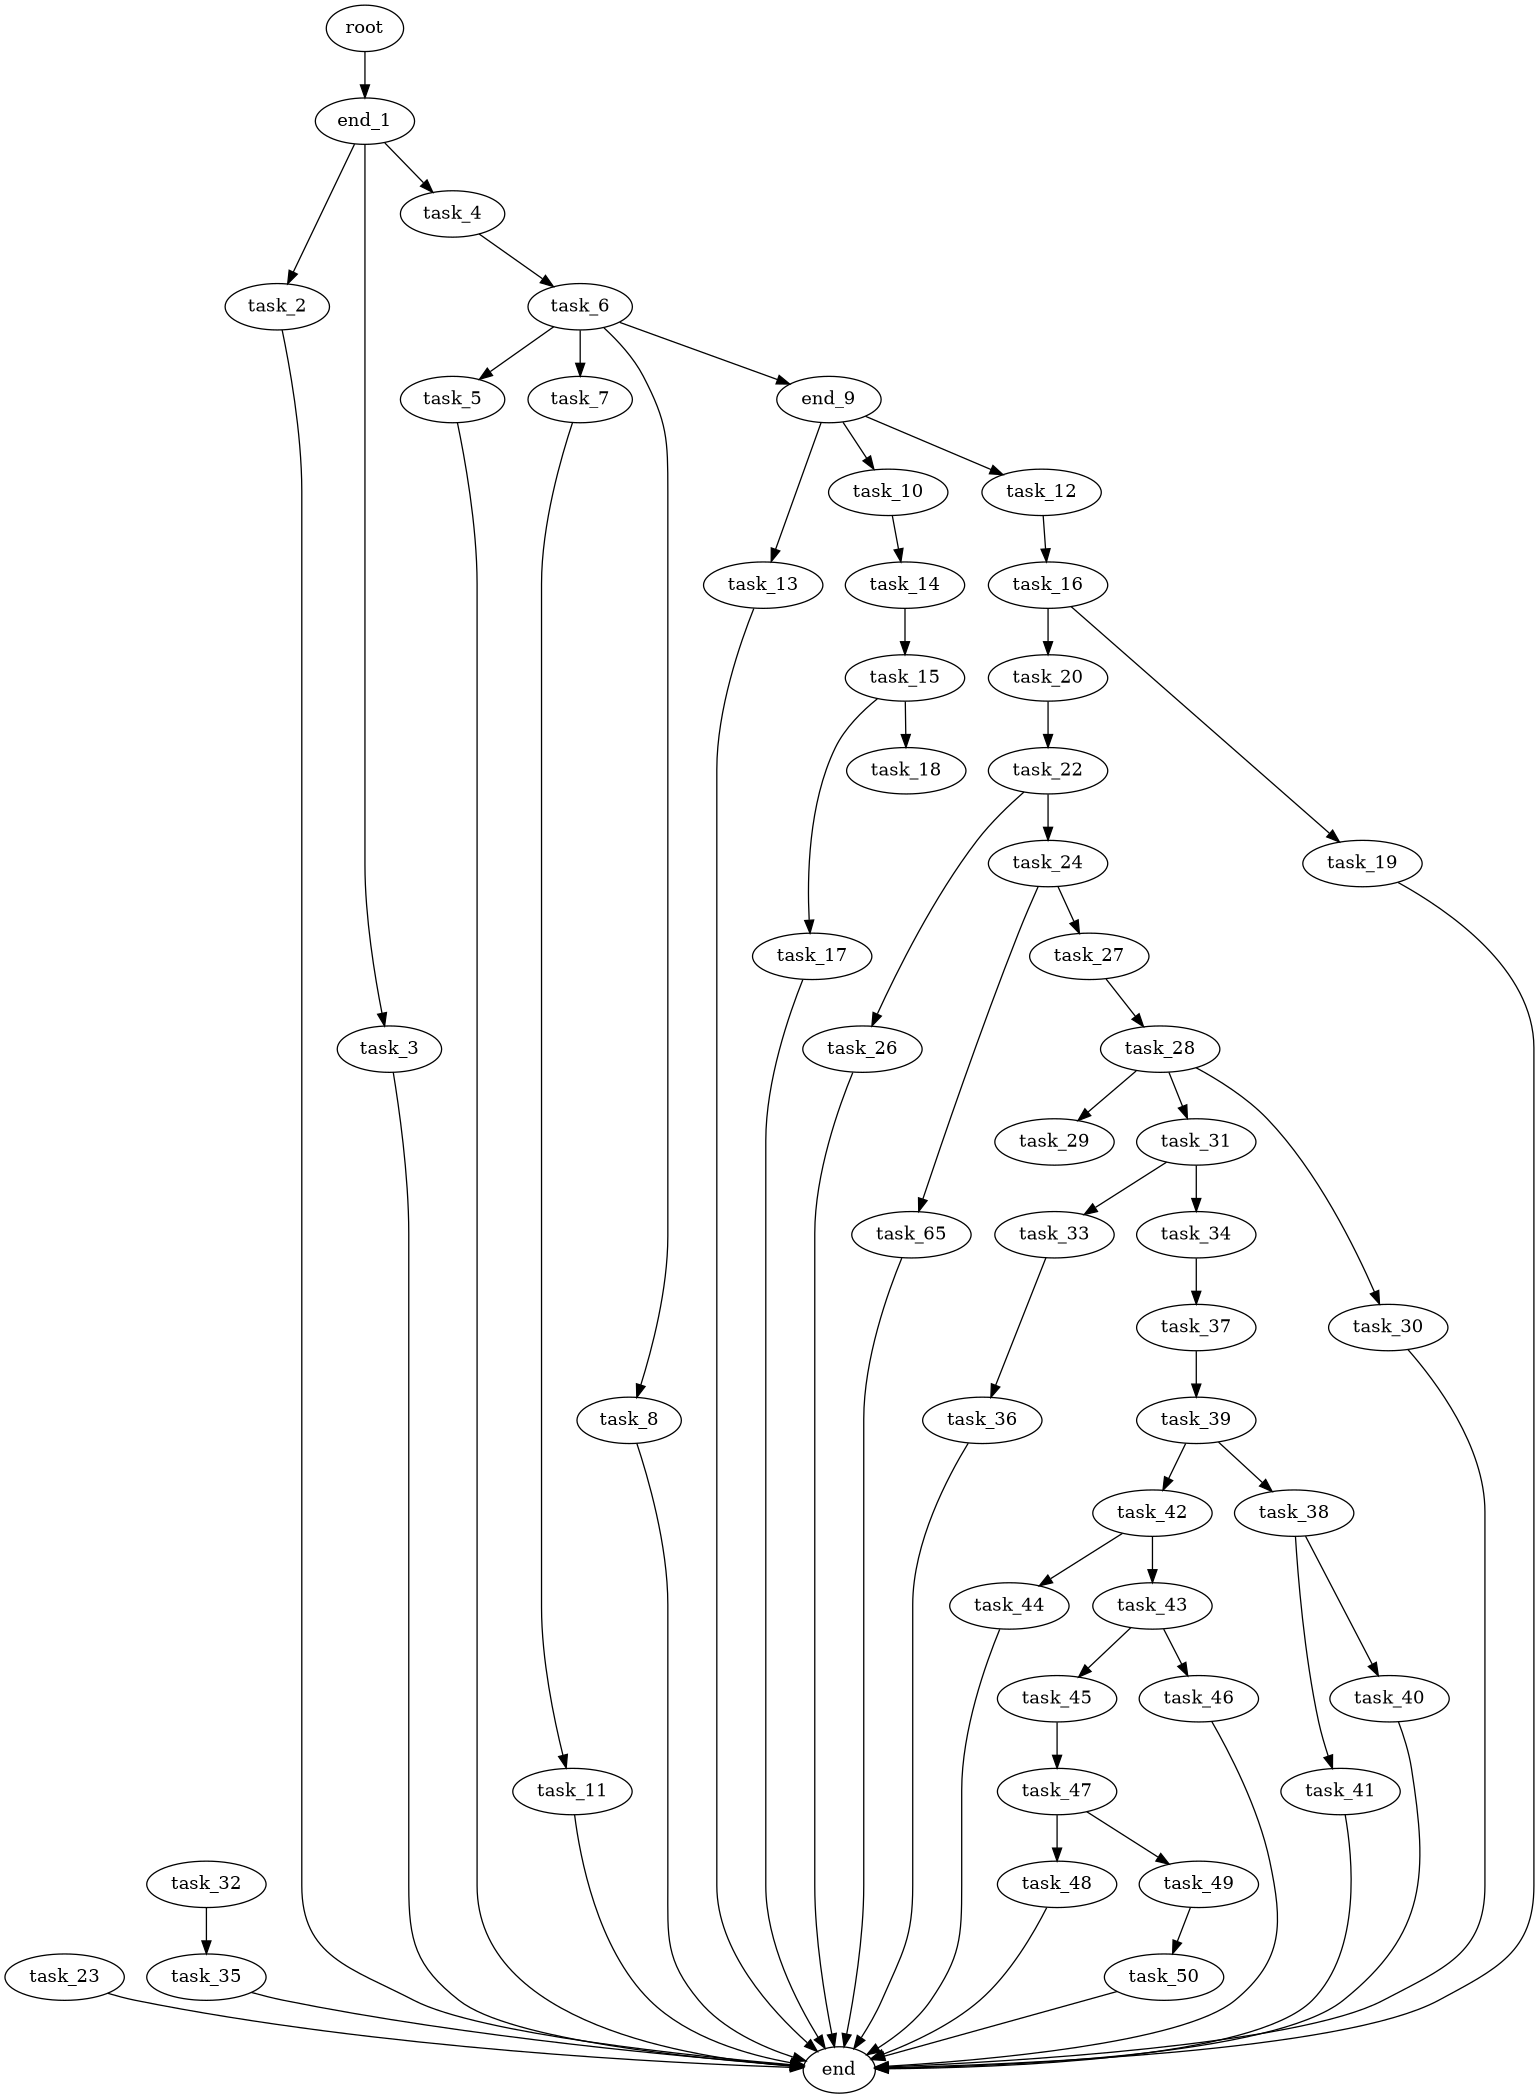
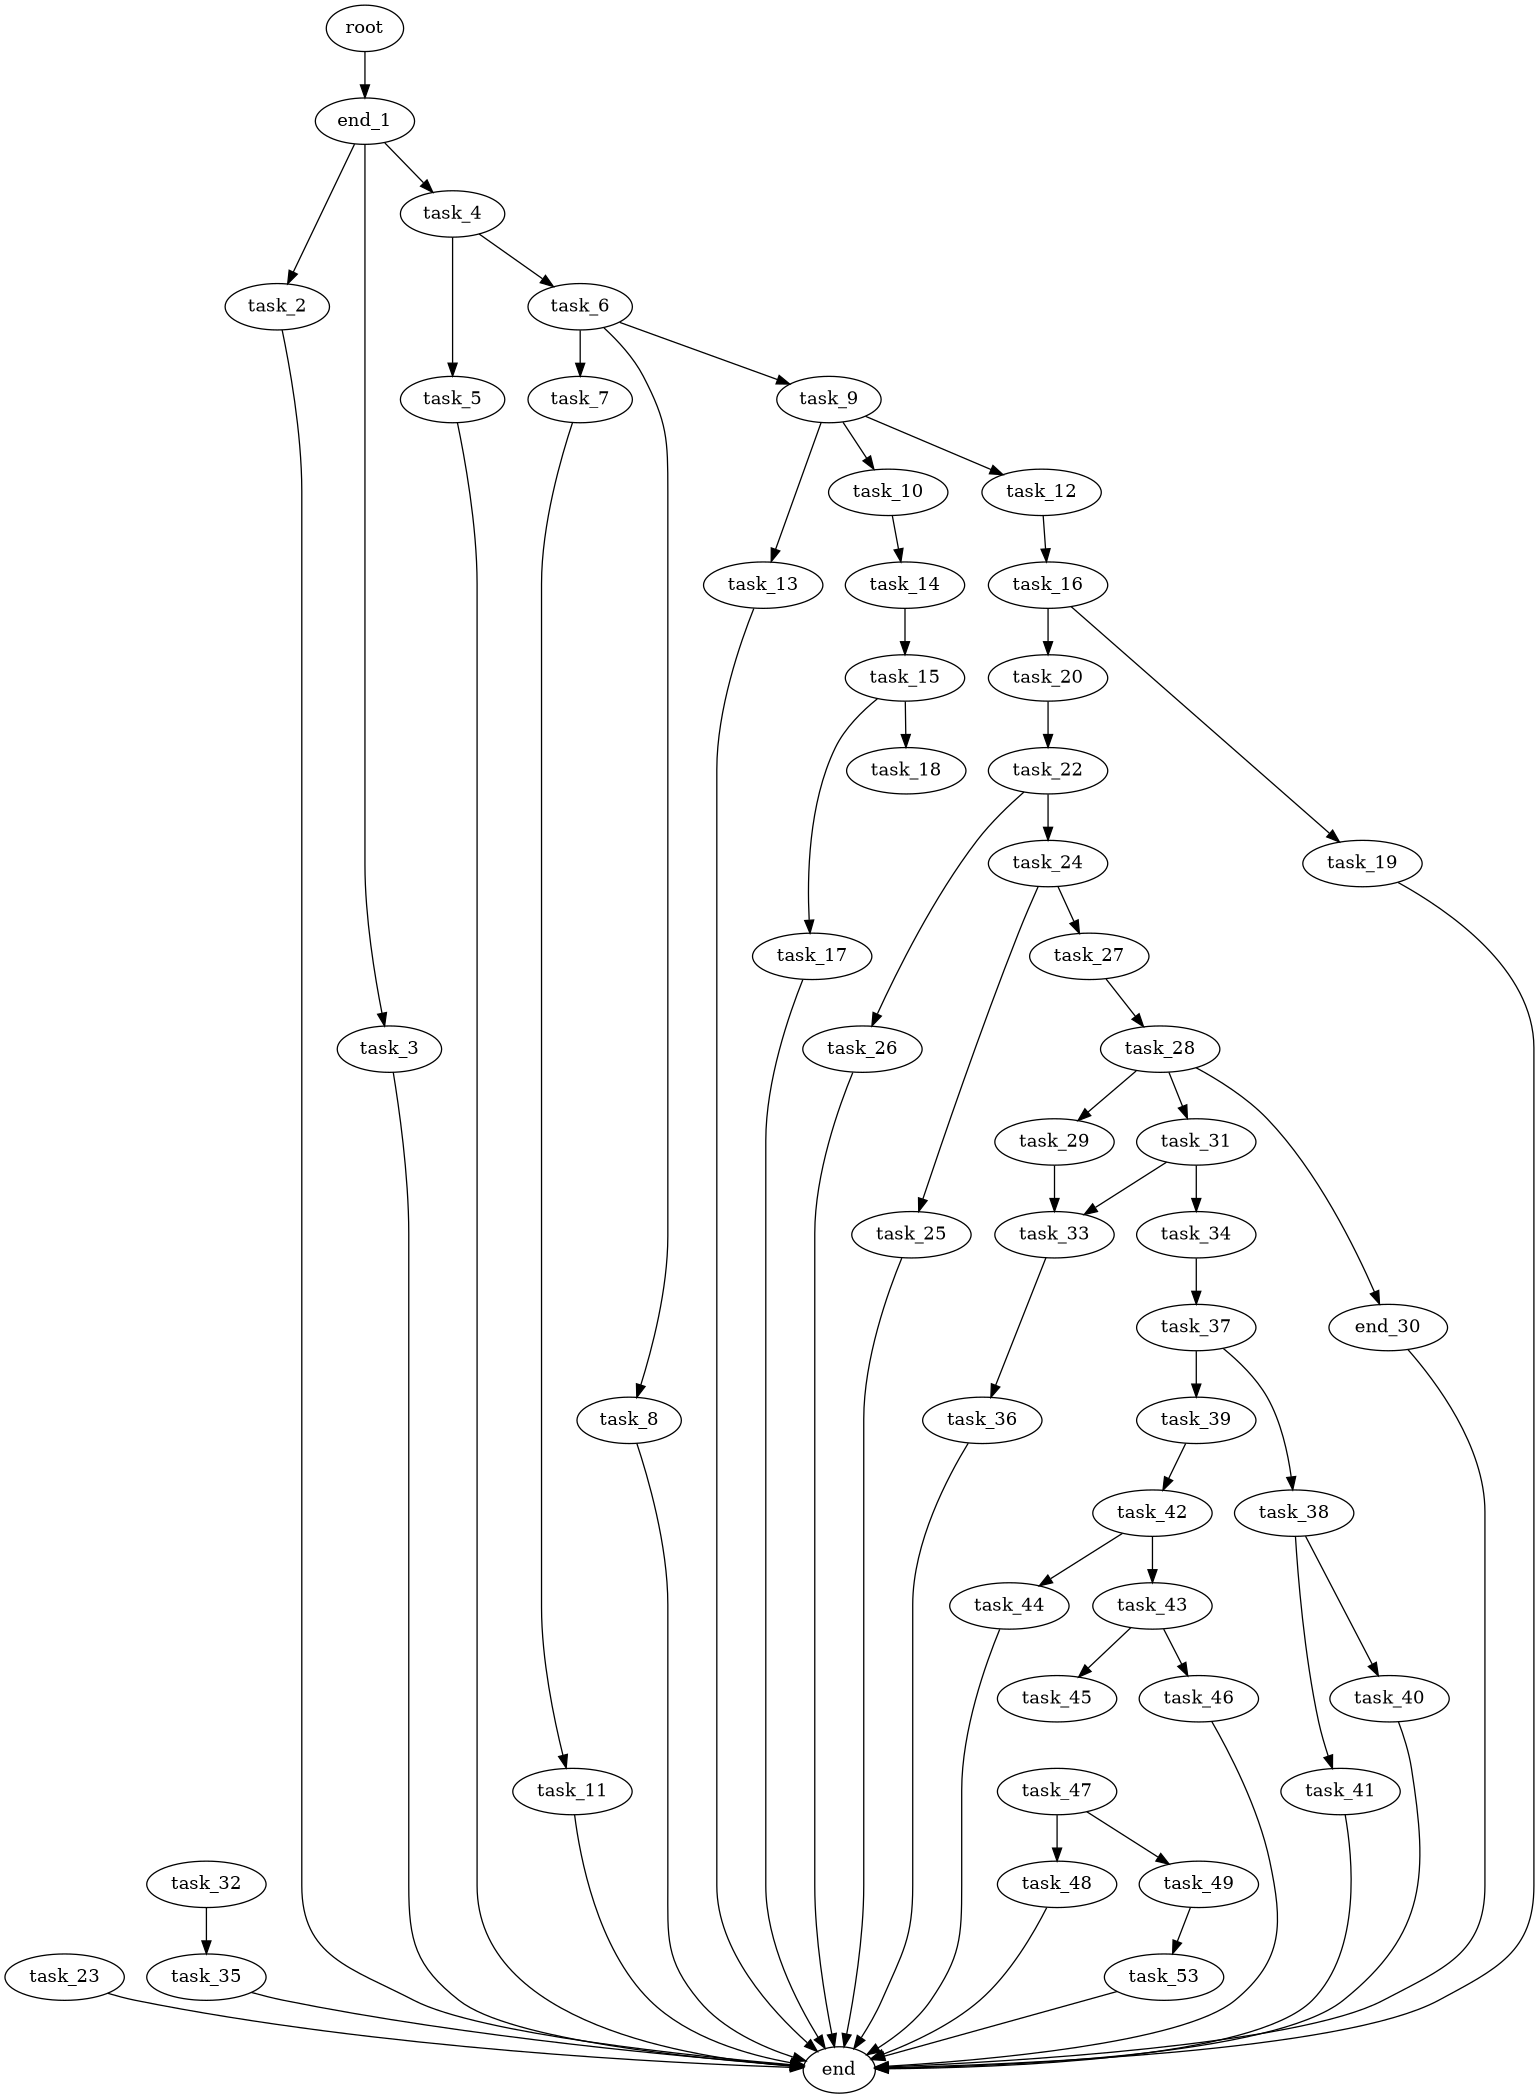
(522, 349) -> (453, 300)
(829, 400) -> (829, 400)
none -> (1055, 1182)
(911, 1235) -> (911, 1235)
(1388, 1328) -> (1388, 1328)
(1241, 1462) -> (1271, 1405)
(1057, 1739) -> none
(1164, 1977) -> (1164, 1977)
